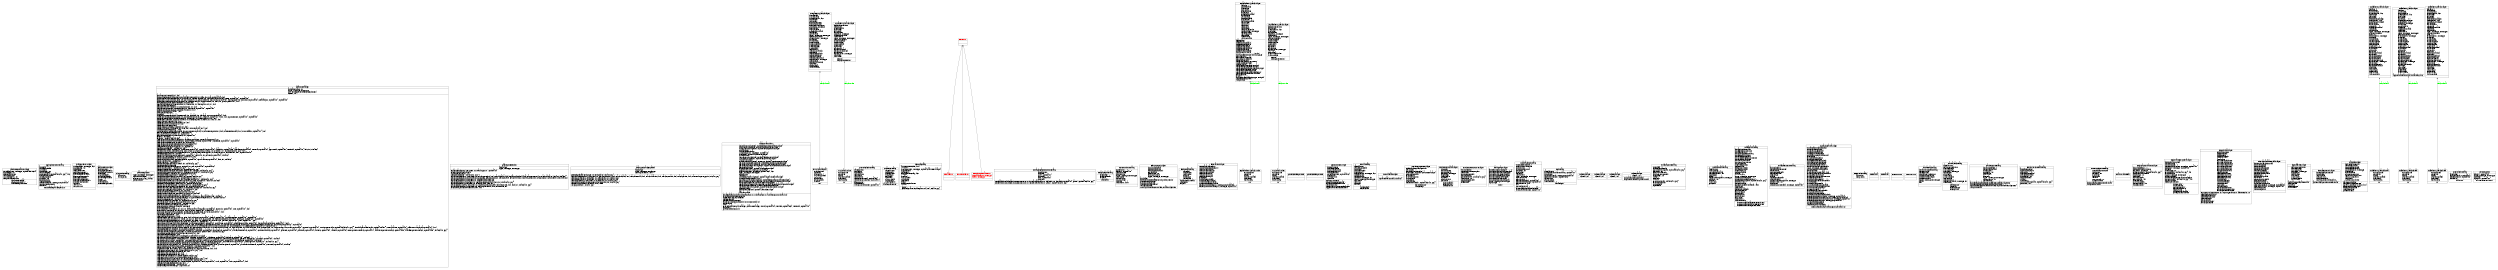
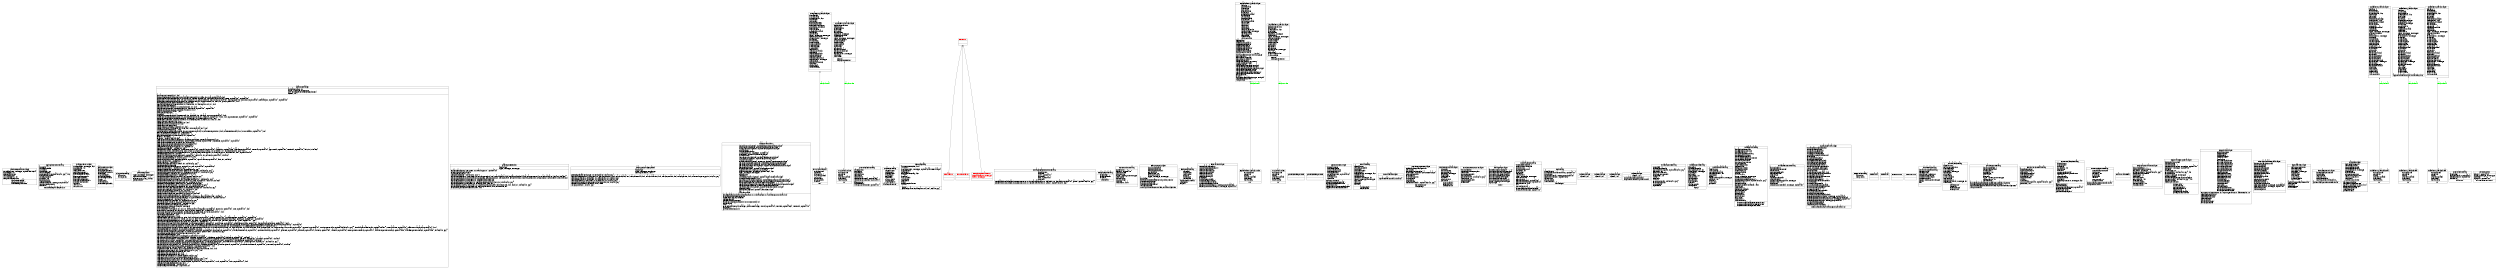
none -> (1697, 177)
none -> (2070, 177)
